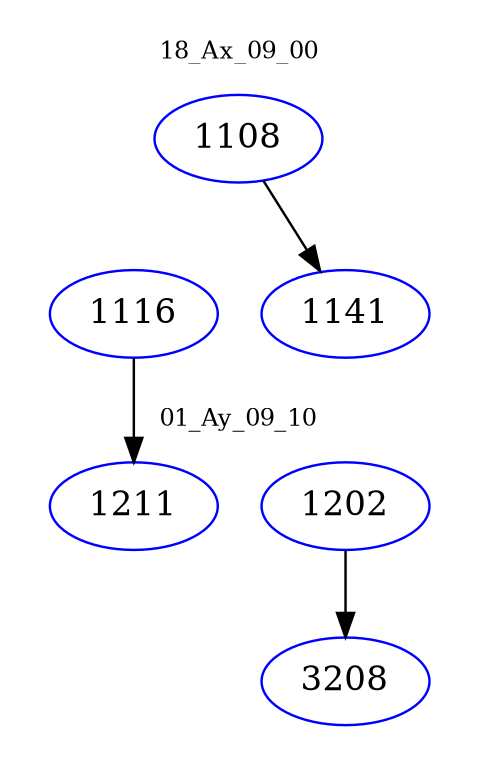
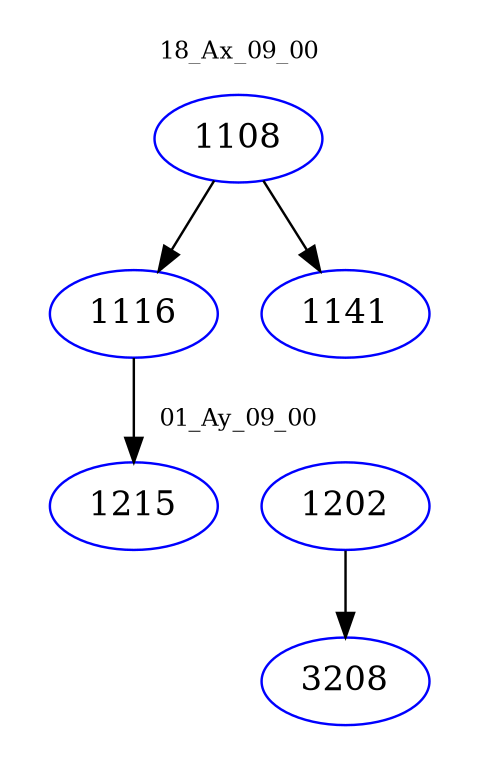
none -> (193, 215)
(238, 420) -> (238, 420)
(134, 506) -> (134, 506)
